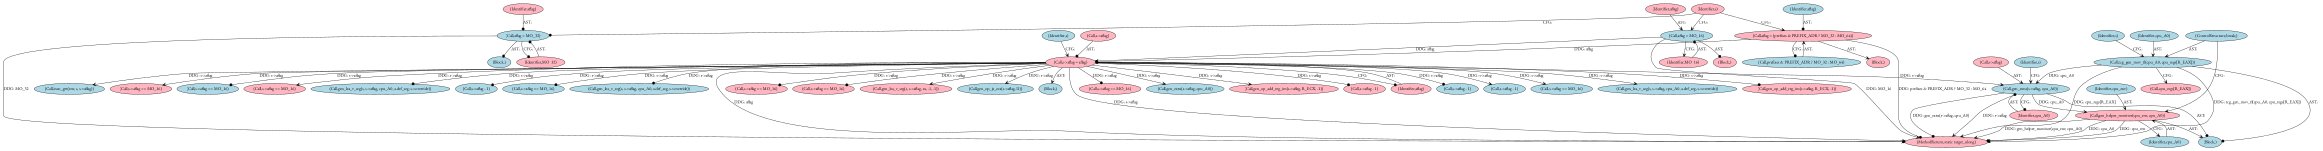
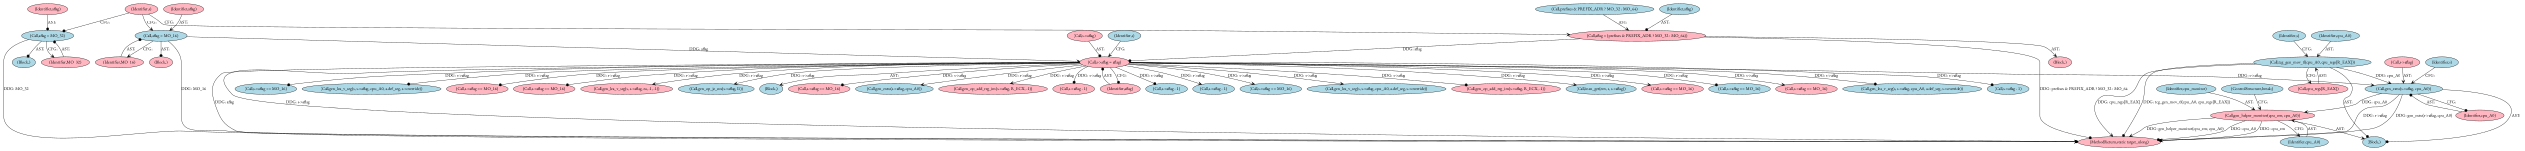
(1793, 48) -> none
(2186, 48) -> (2318, 77)
(523, 50) -> (47, 49)
(2111, 89) -> (2186, 89)
